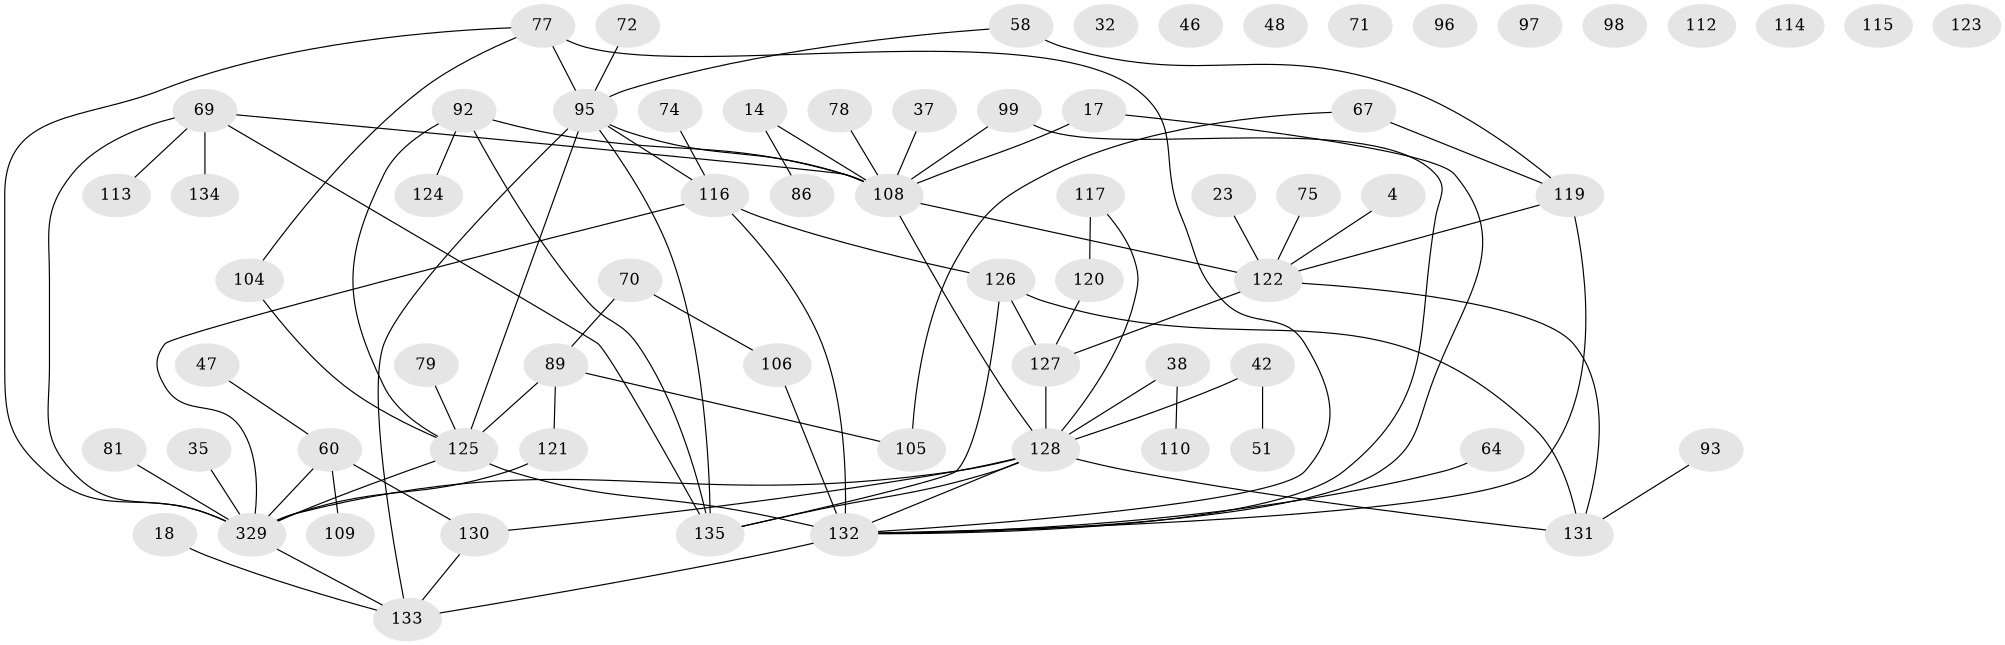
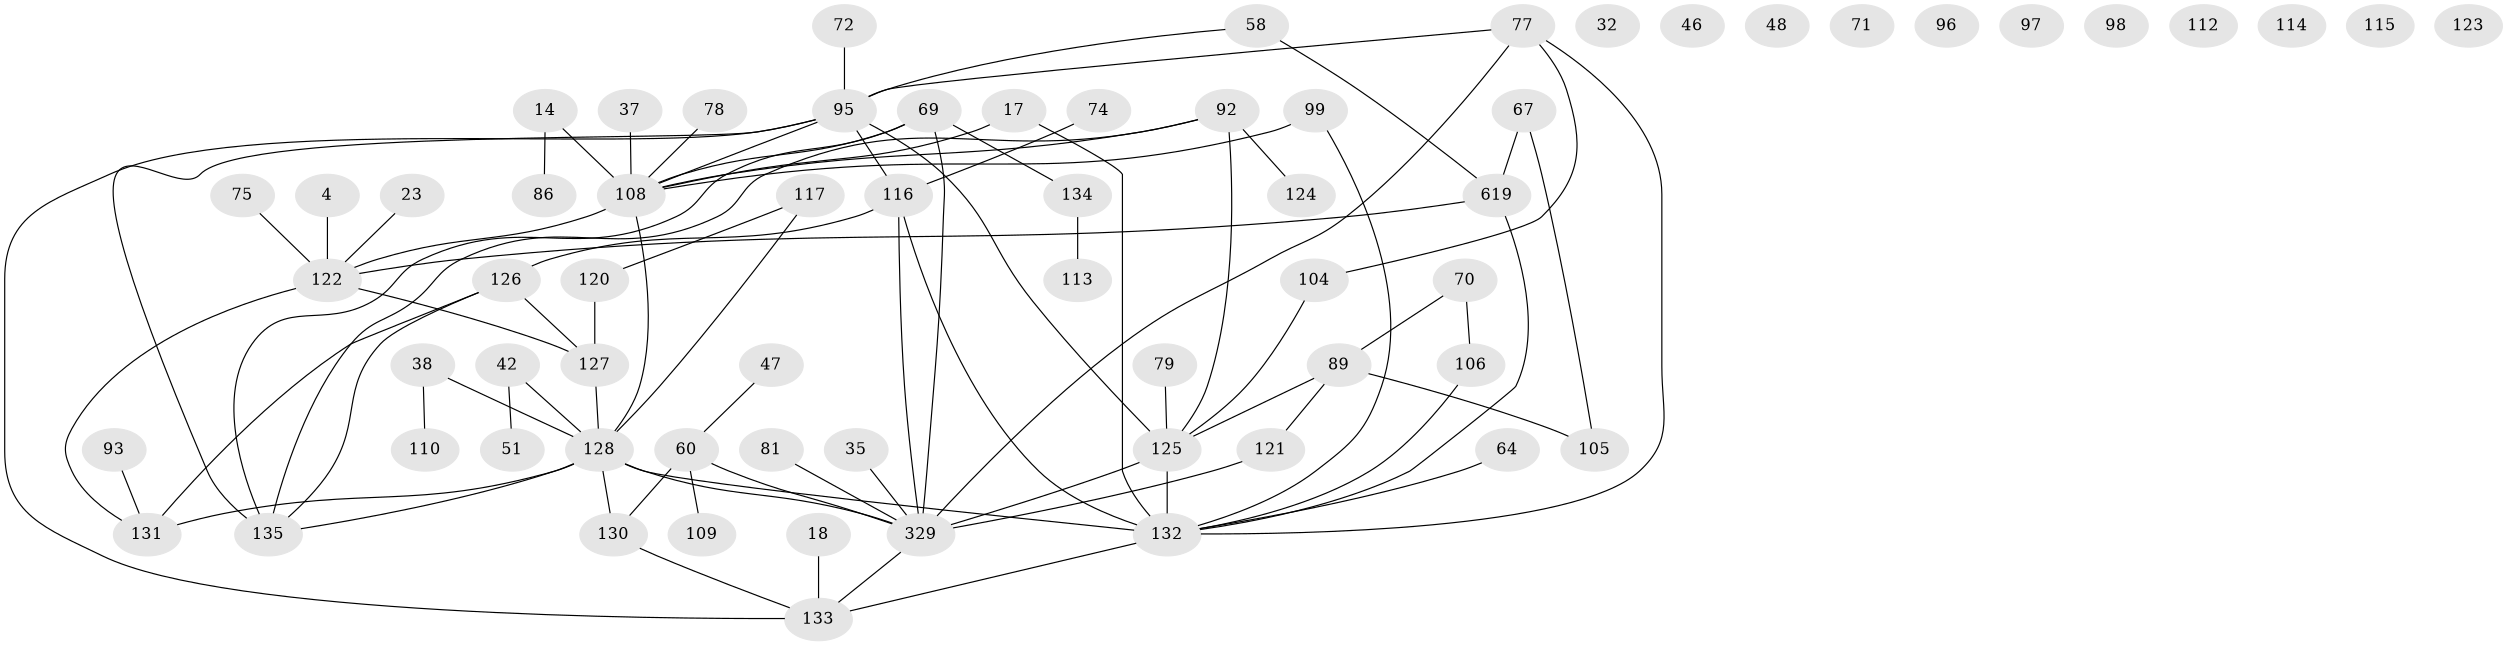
(161, 153) -> (1078, 241)
(1570, 196) -> (1497, 196)
